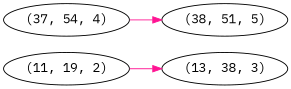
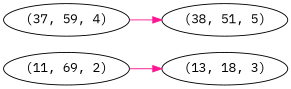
(66, 20) -> (66, 20)
(66, 69) -> (66, 69)
(225, 69) -> (225, 69)
